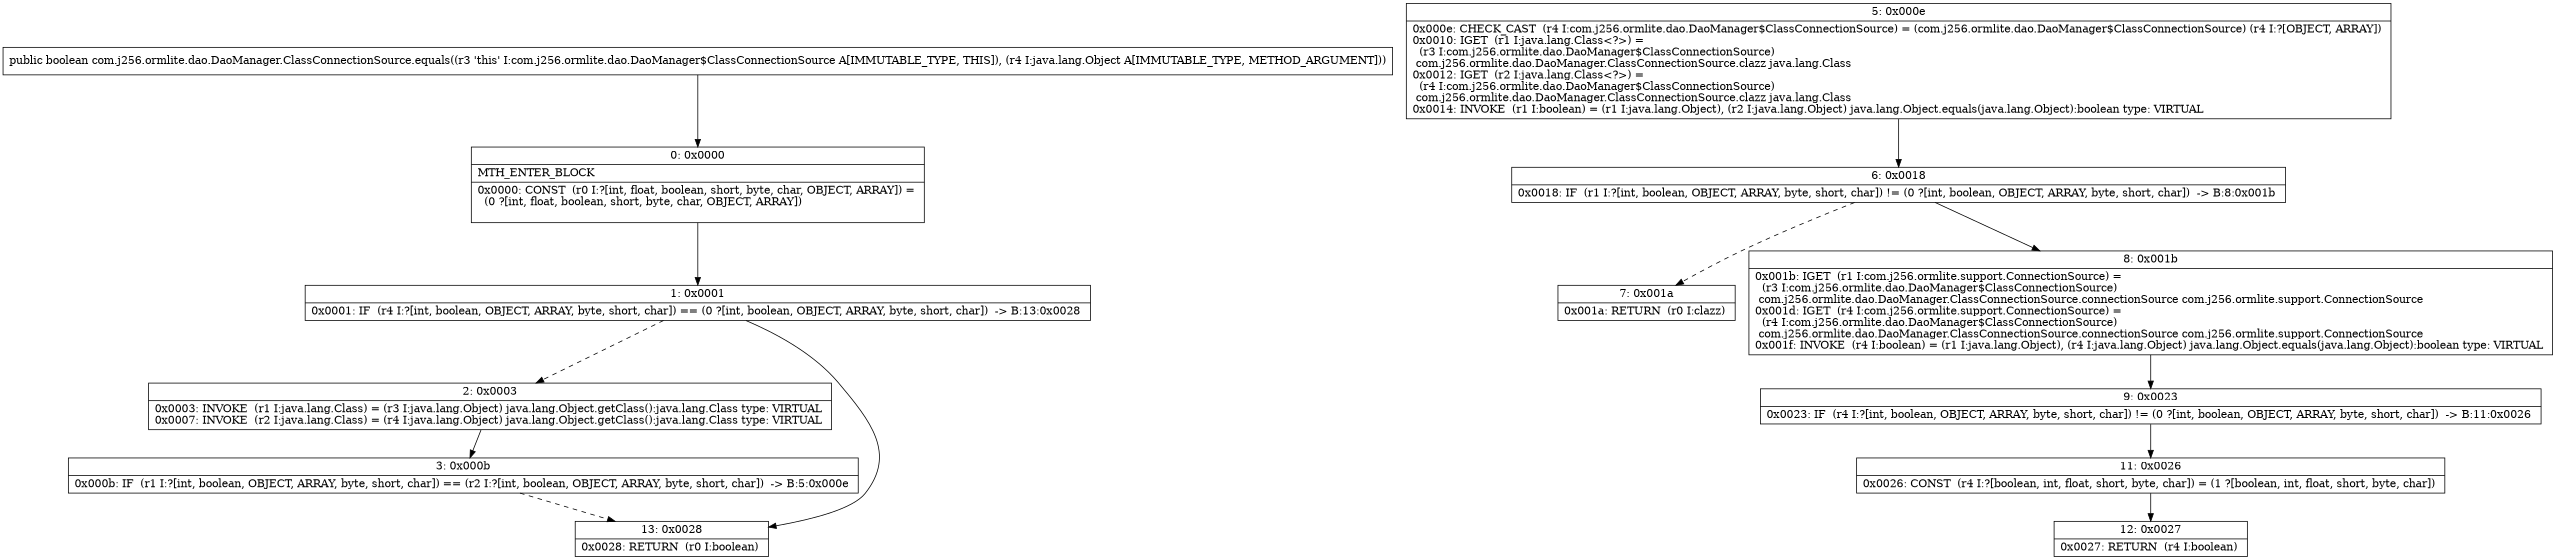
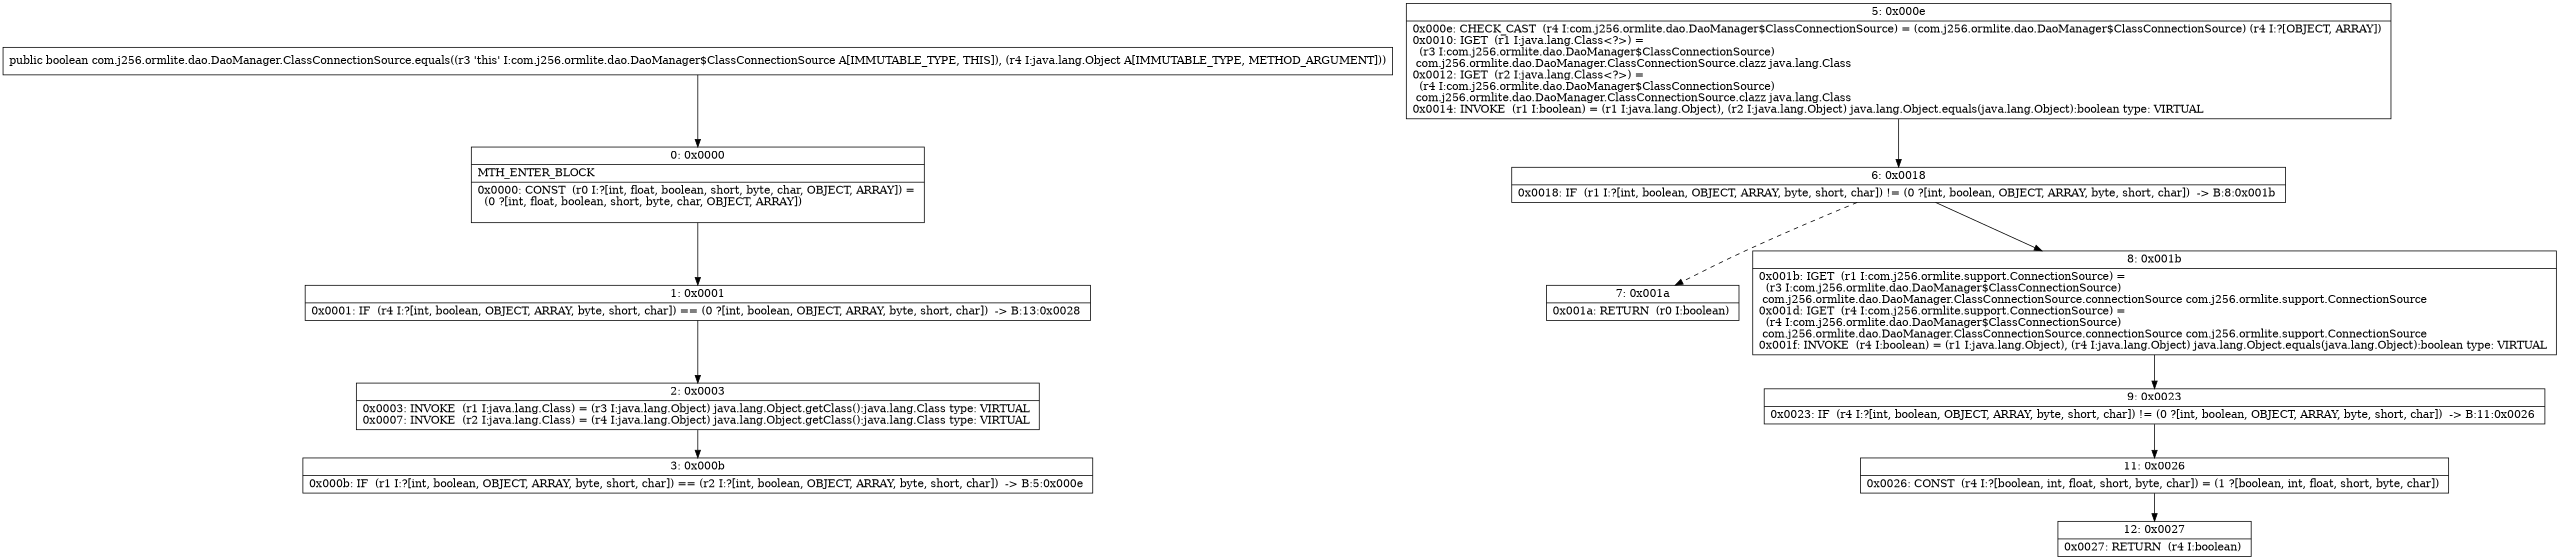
(1647, 311) -> (1643, 311)
(603, 350) -> (698, 348)
(672, 539) -> none
